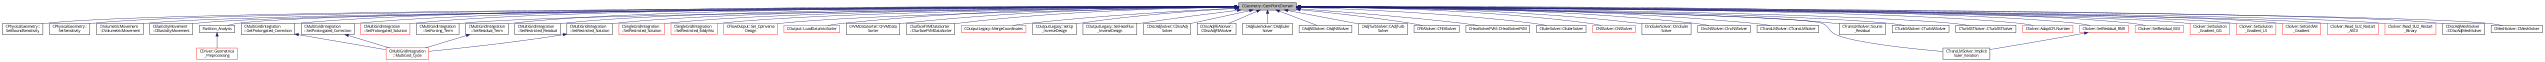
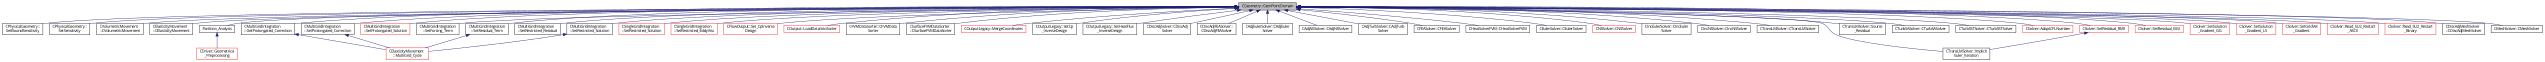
(407, 54) -> (407, 54)
